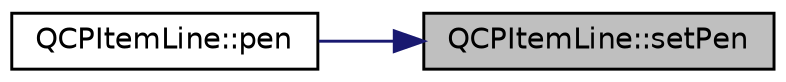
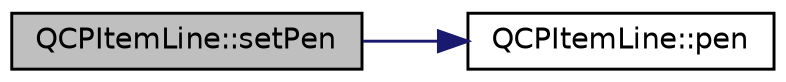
(356, 41) -> (400, 41)
